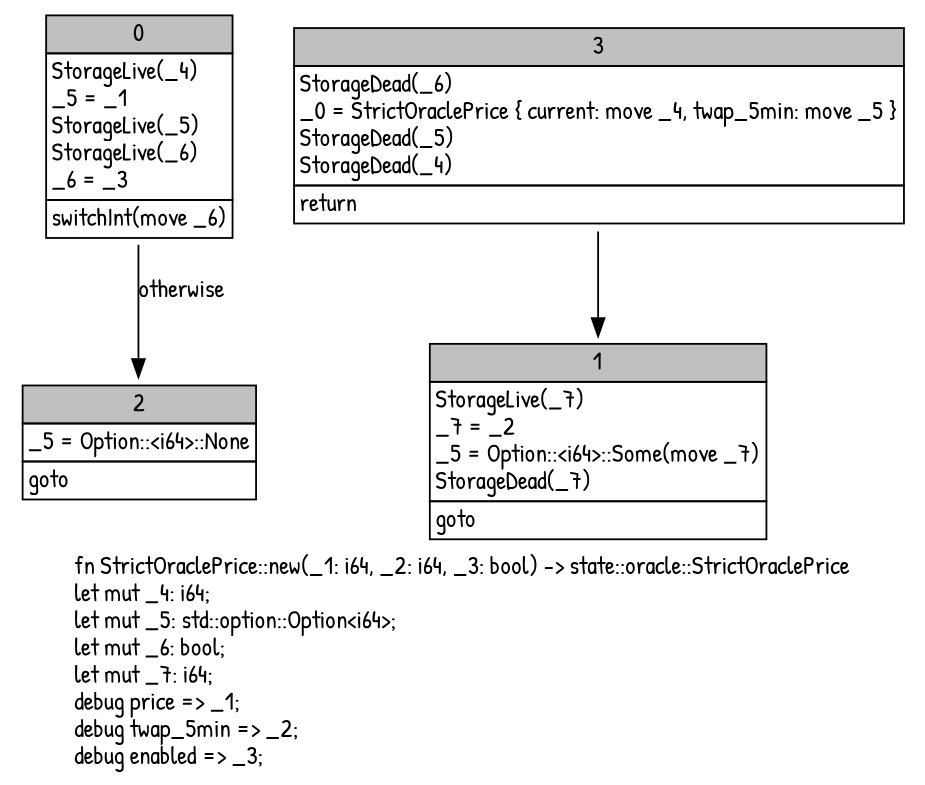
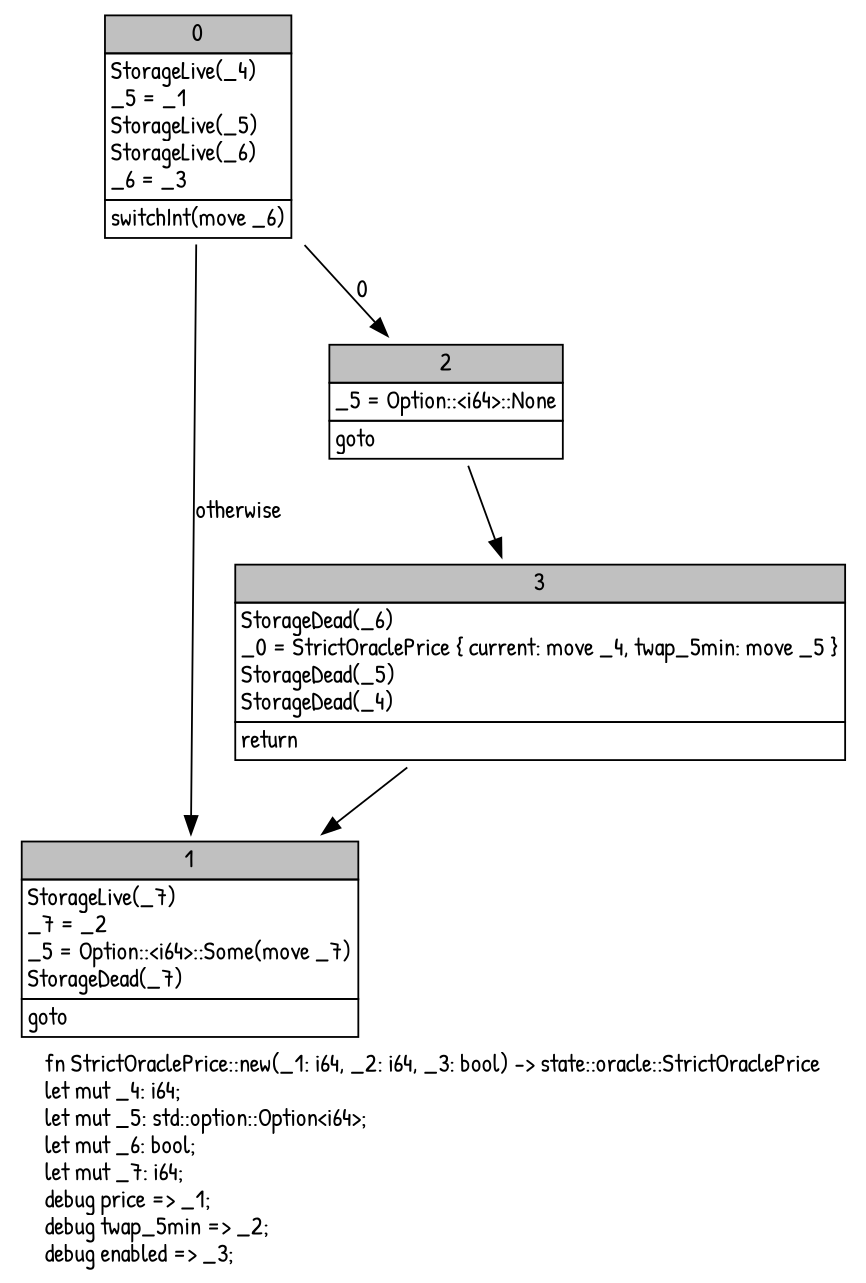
(182, 290) -> (363, 290)
none -> (482, 503)
none -> (194, 530)
